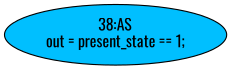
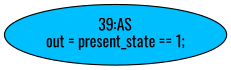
(116, 35) -> (116, 35)
